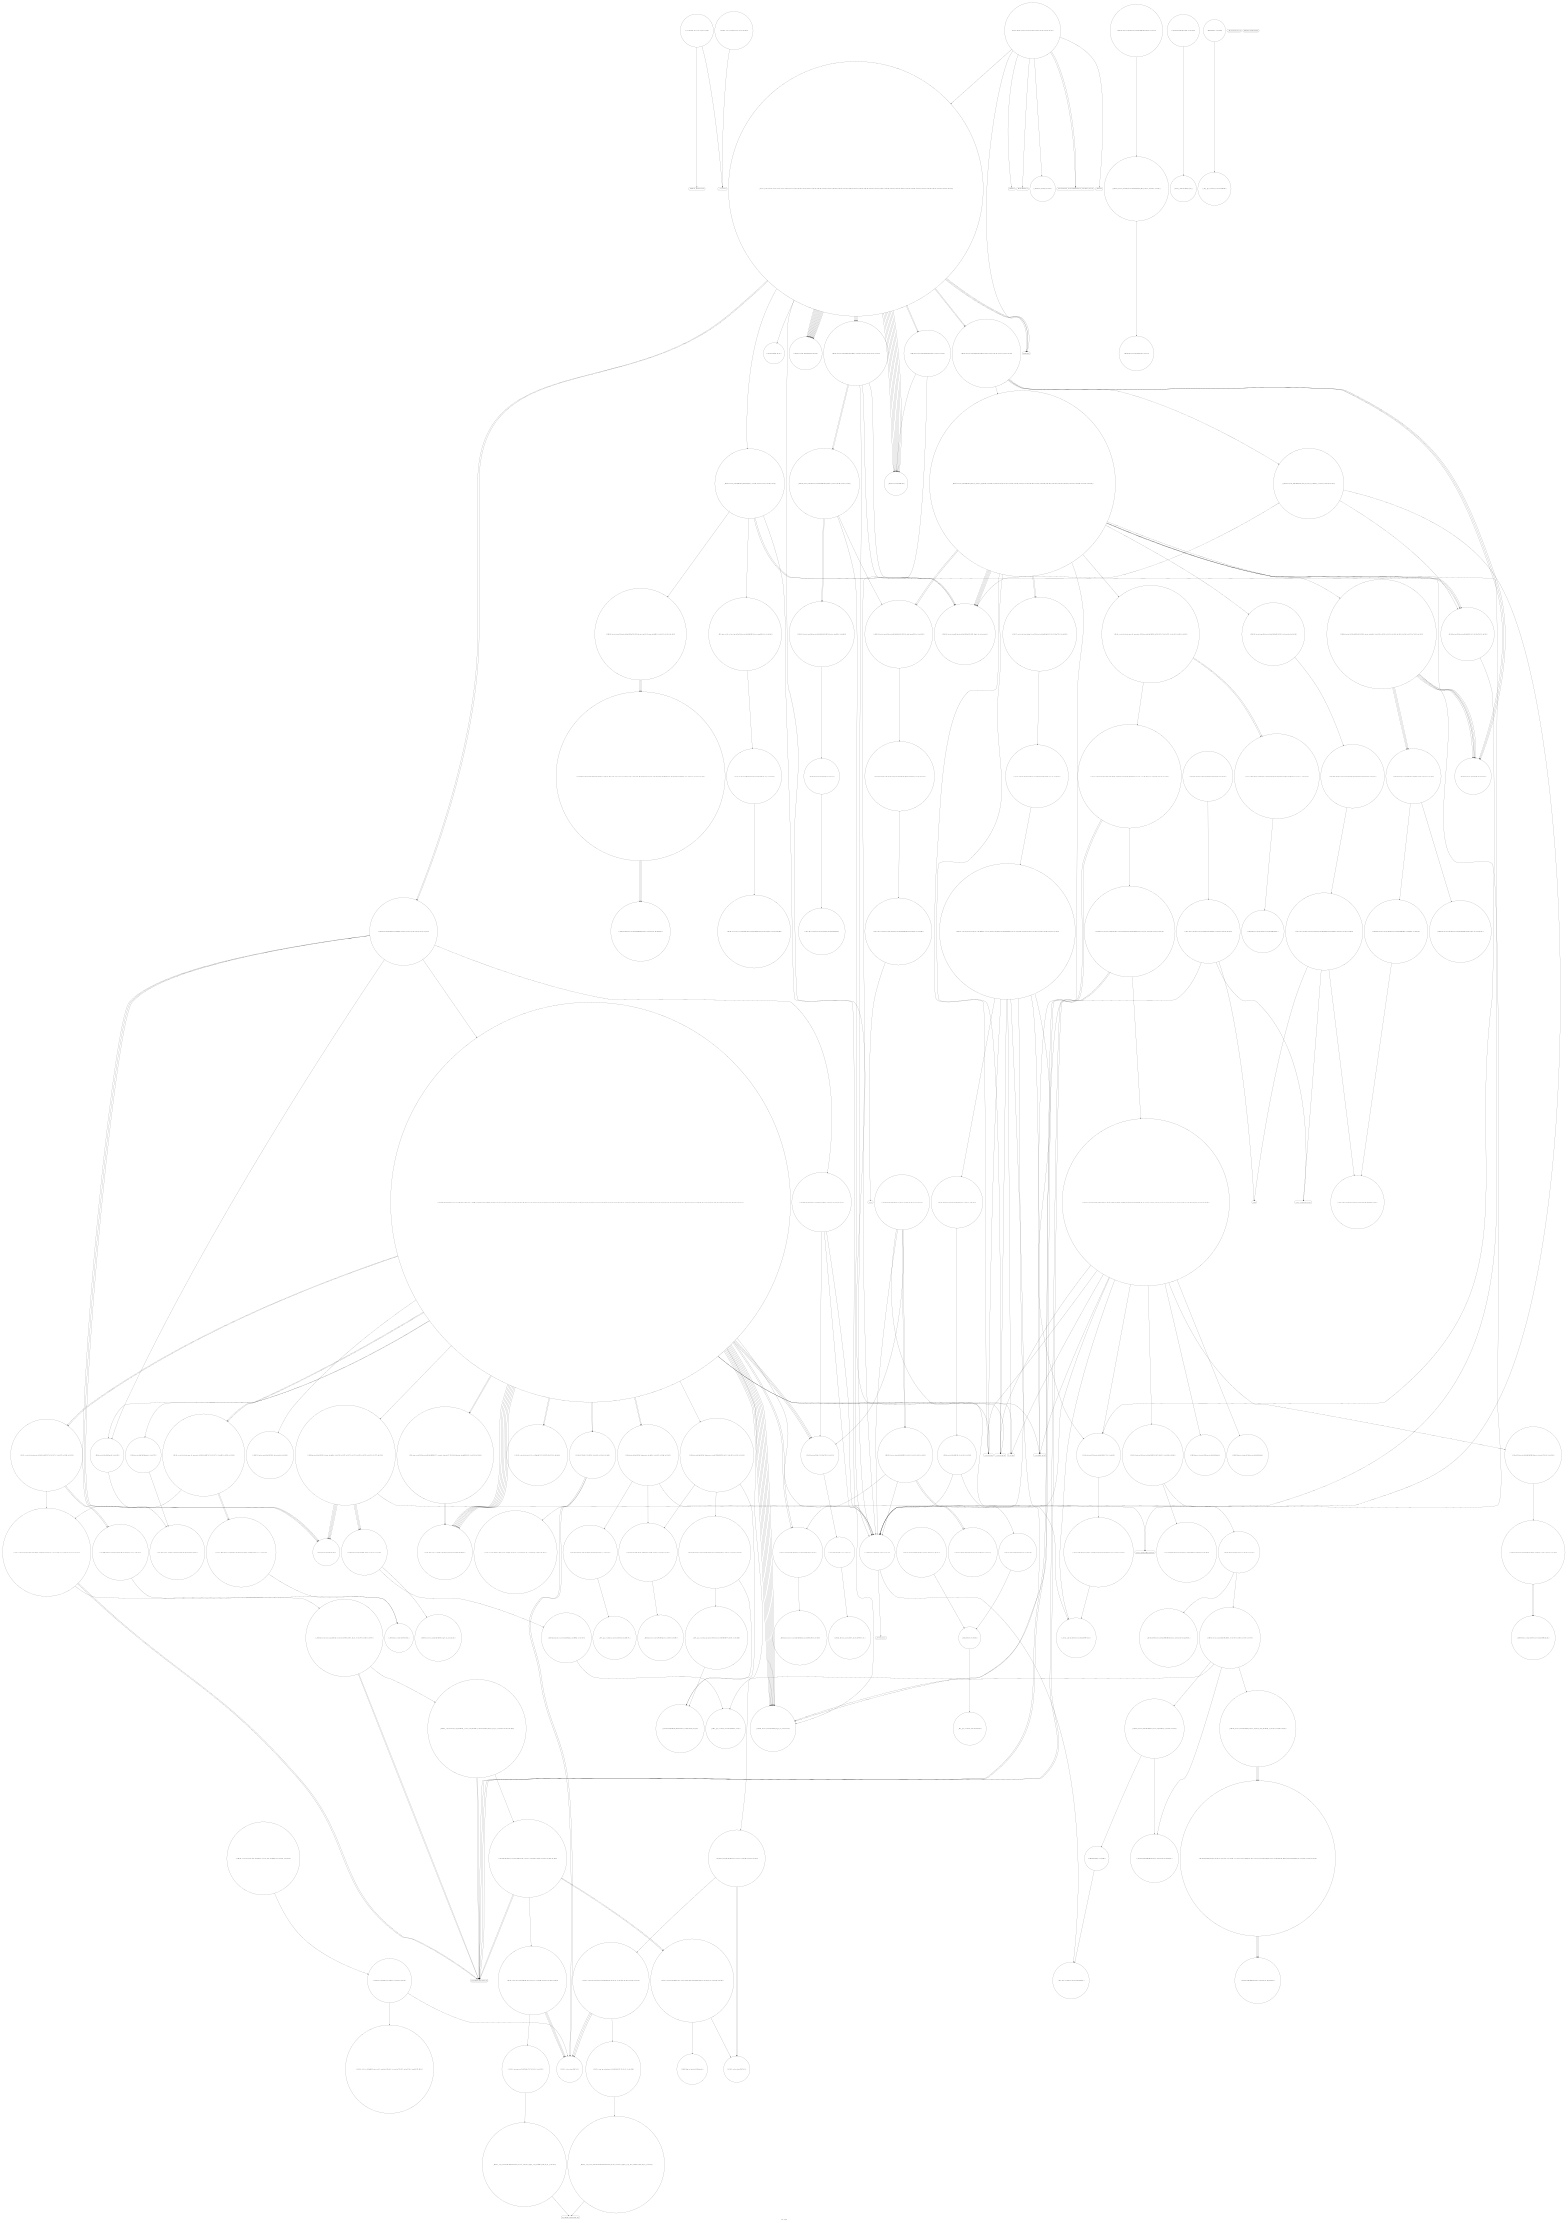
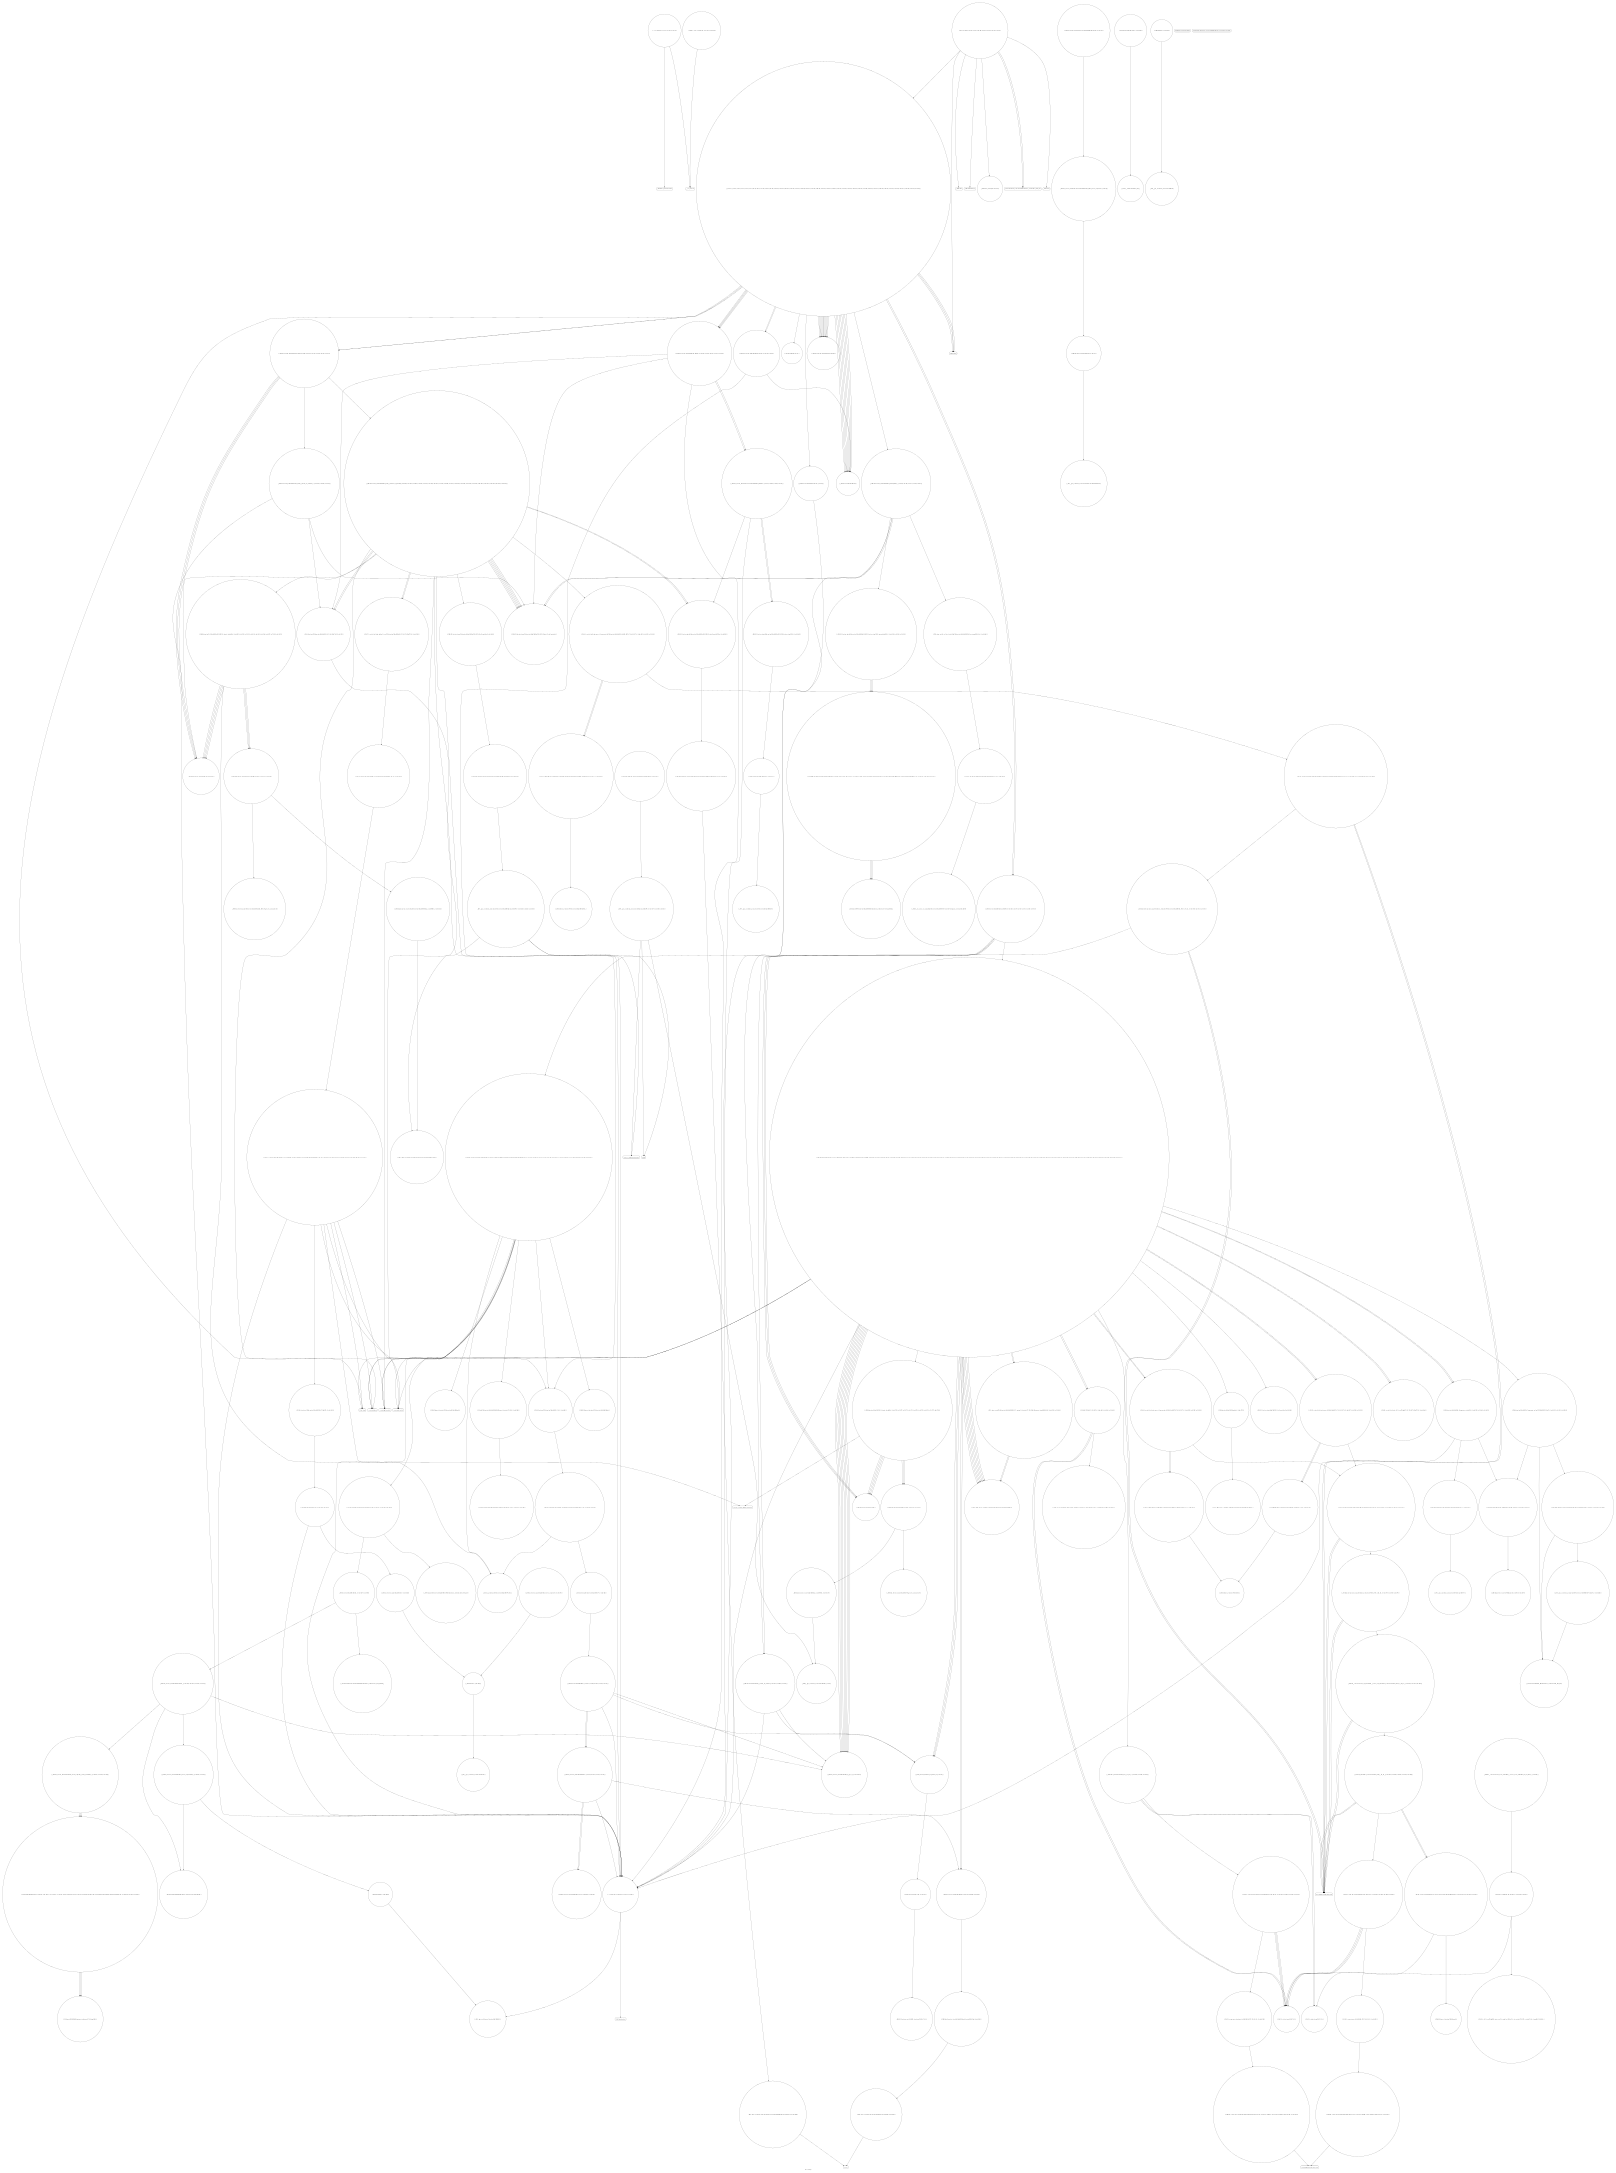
none -> (1212, 31)
(1234, 31) -> none
none -> (811, 484)
none -> (1084, 484)
(107, 1455) -> none
none -> (591, 1593)
(1533, 1638) -> none
none -> (876, 2114)
